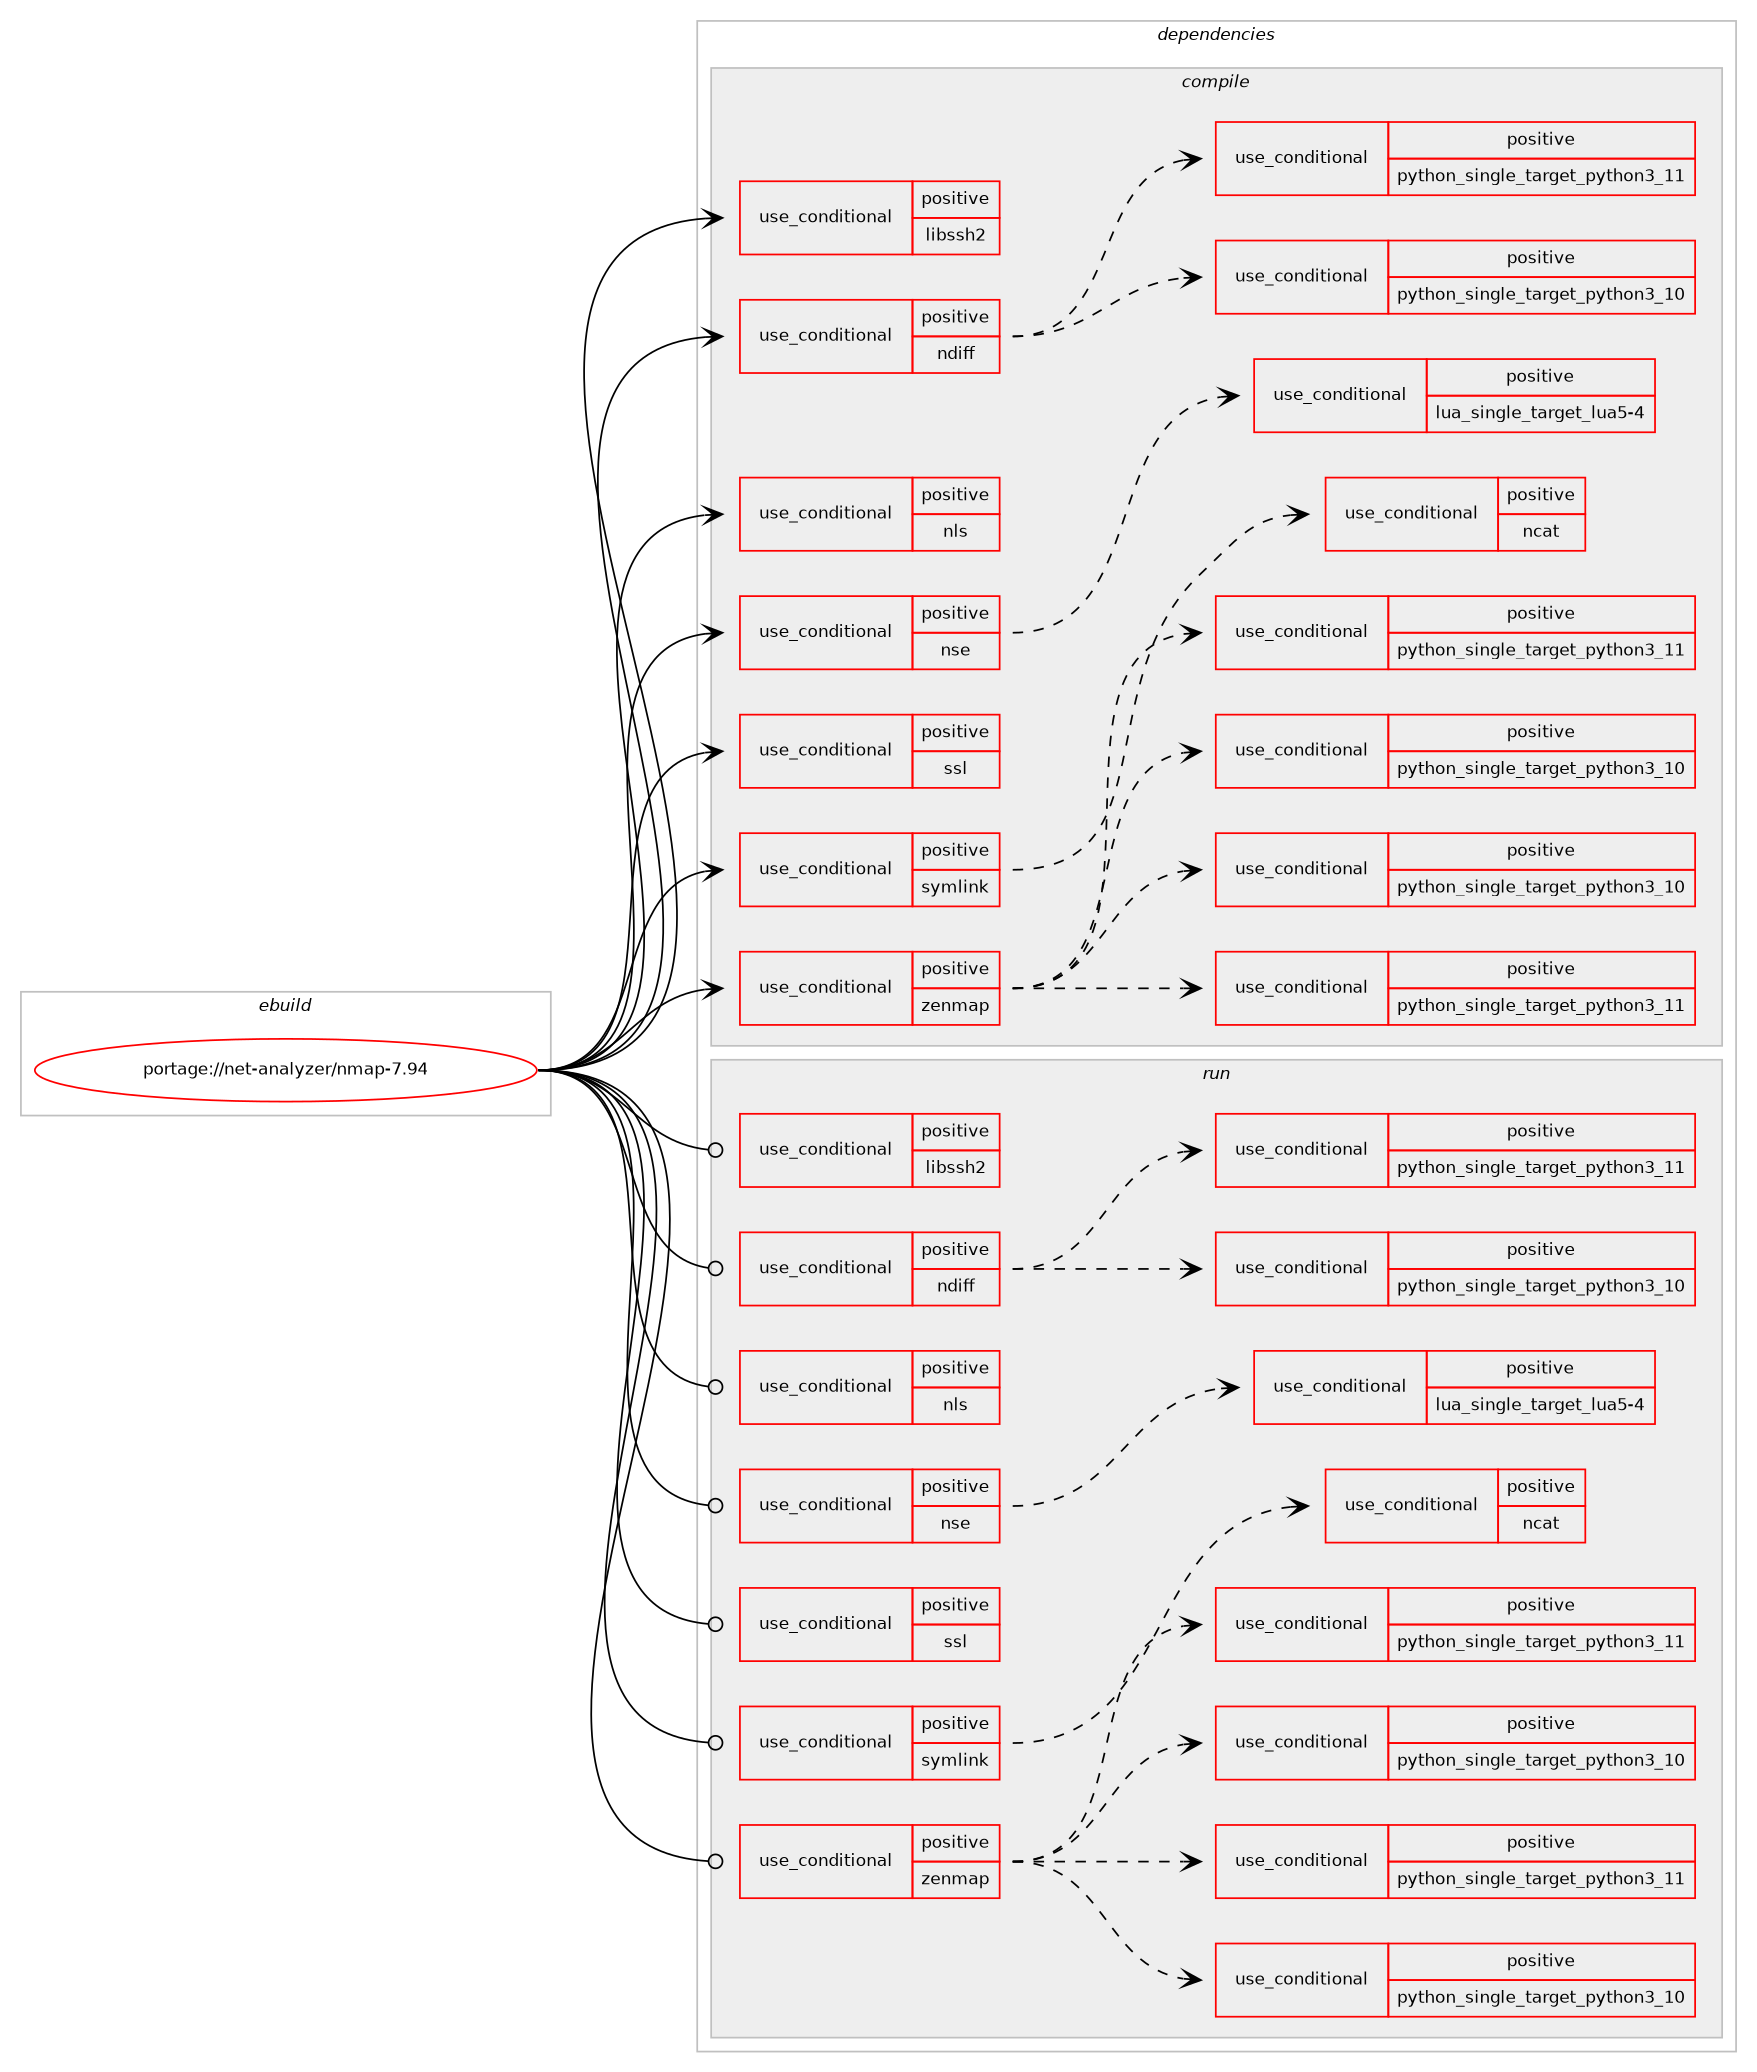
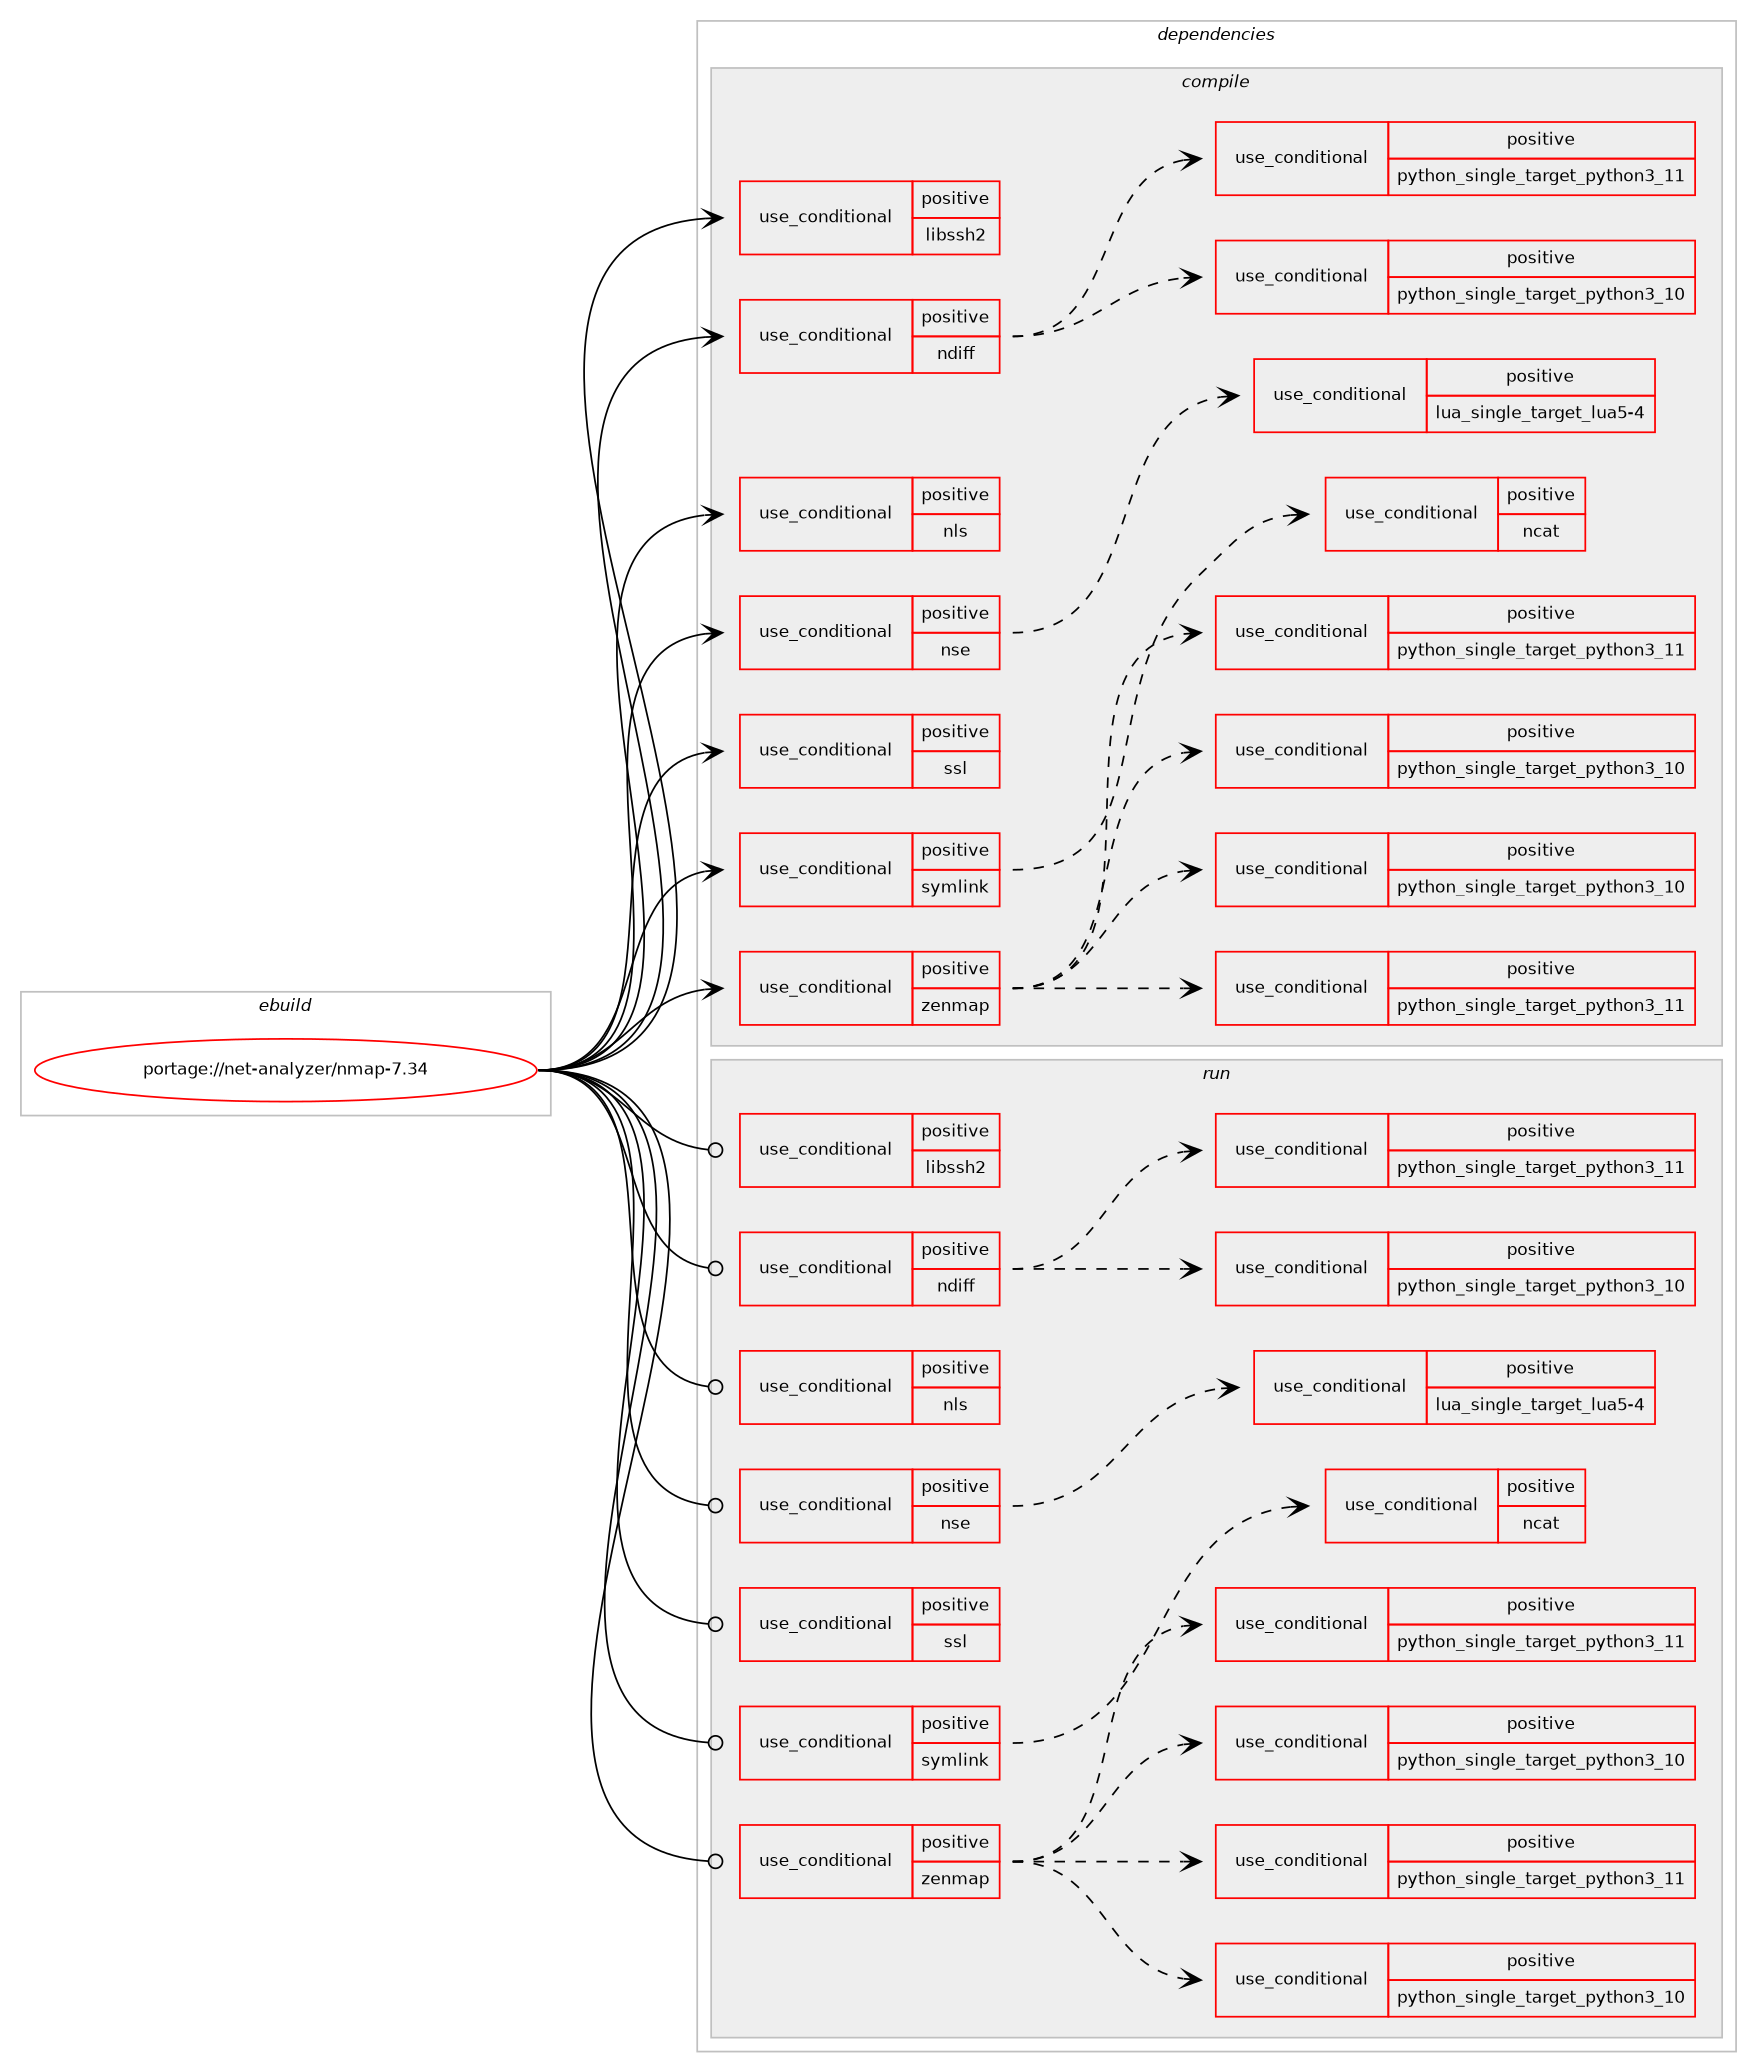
(286, 1070) -> (286, 1070)
